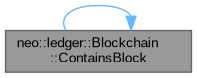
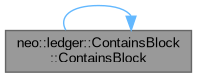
(99, 51) -> (99, 51)
